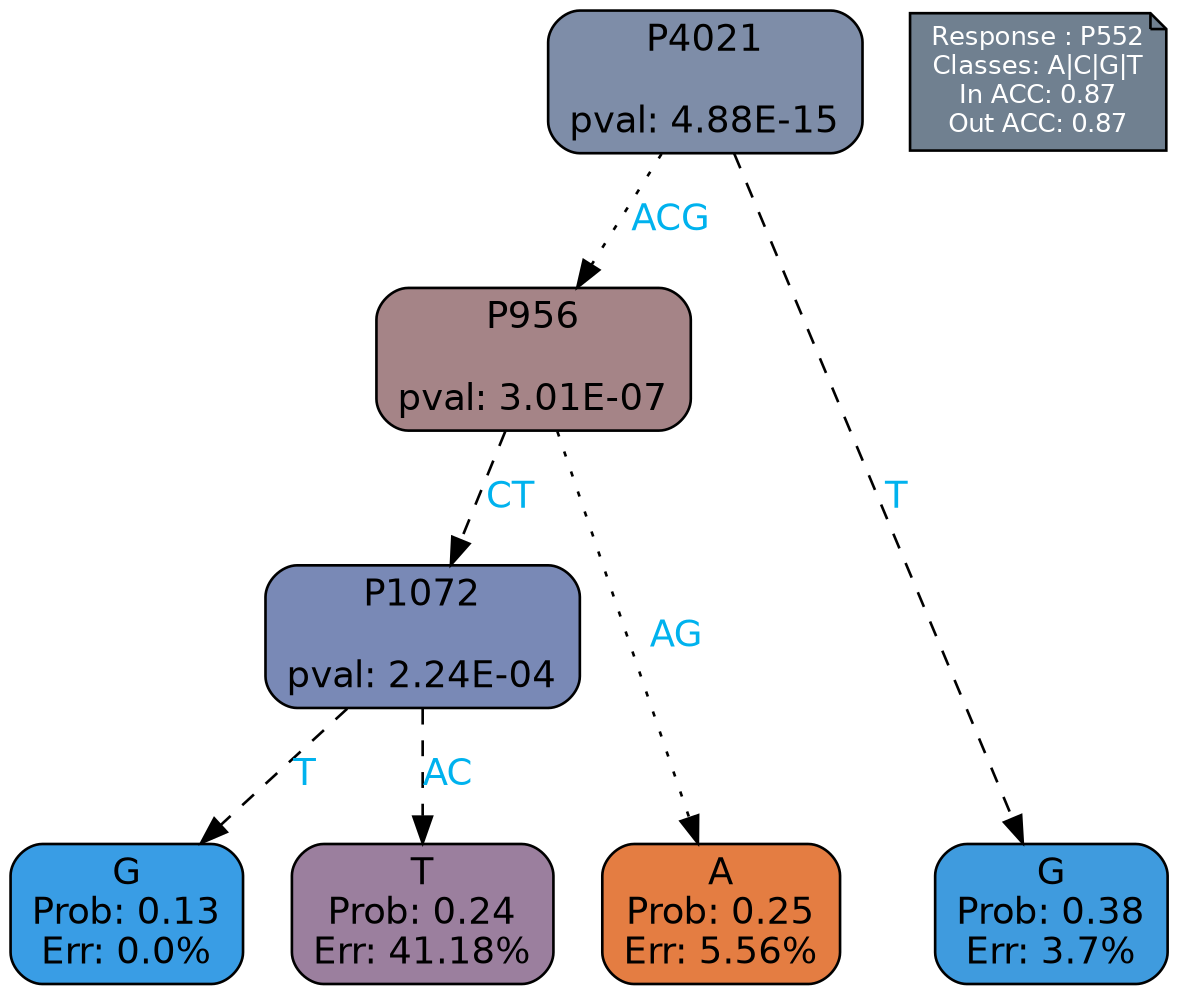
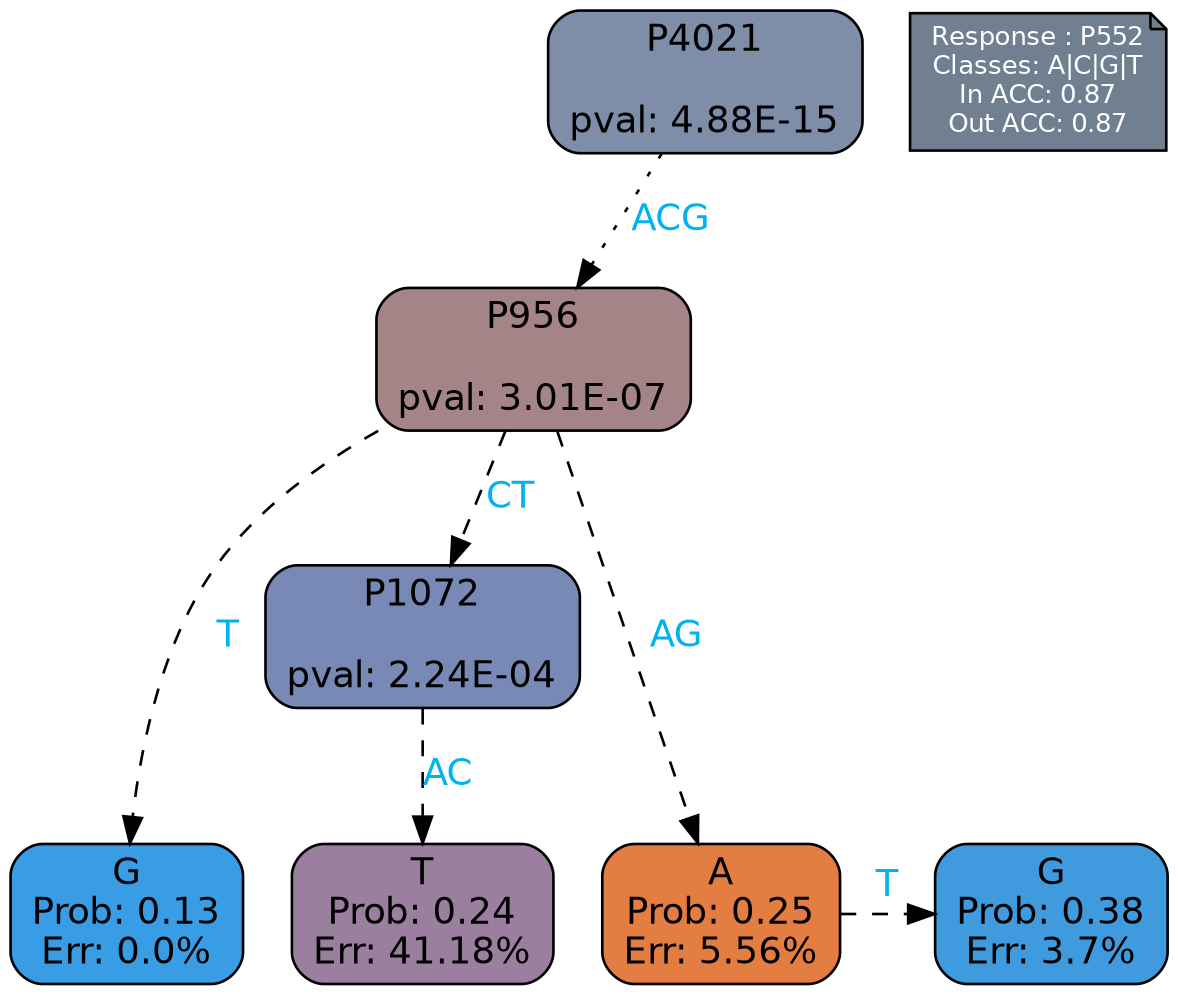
(873, 486) -> (874, 914)
(623, 625) -> (623, 625)
(284, 767) -> (202, 589)
